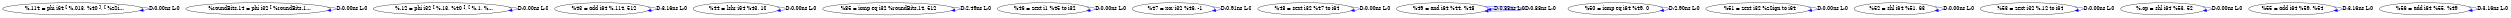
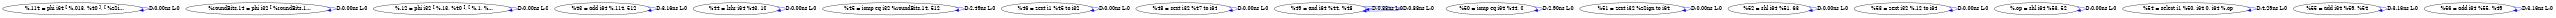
(888, 9) -> (890, 9)
(1173, 9) -> none
(1615, 9) -> (1491, 9)
none -> (2186, 9)
